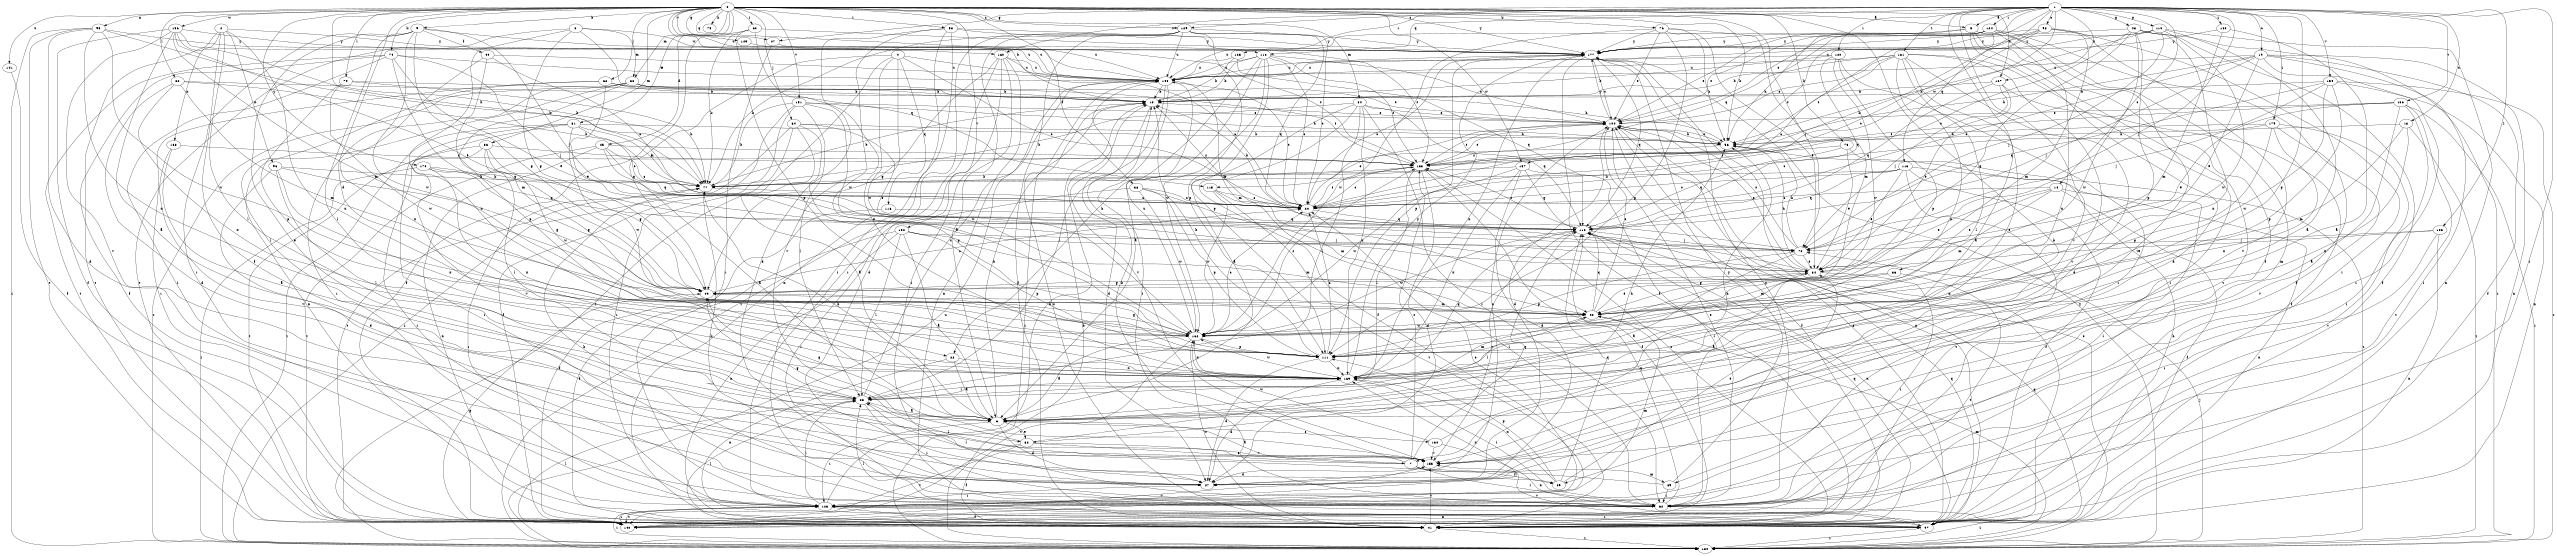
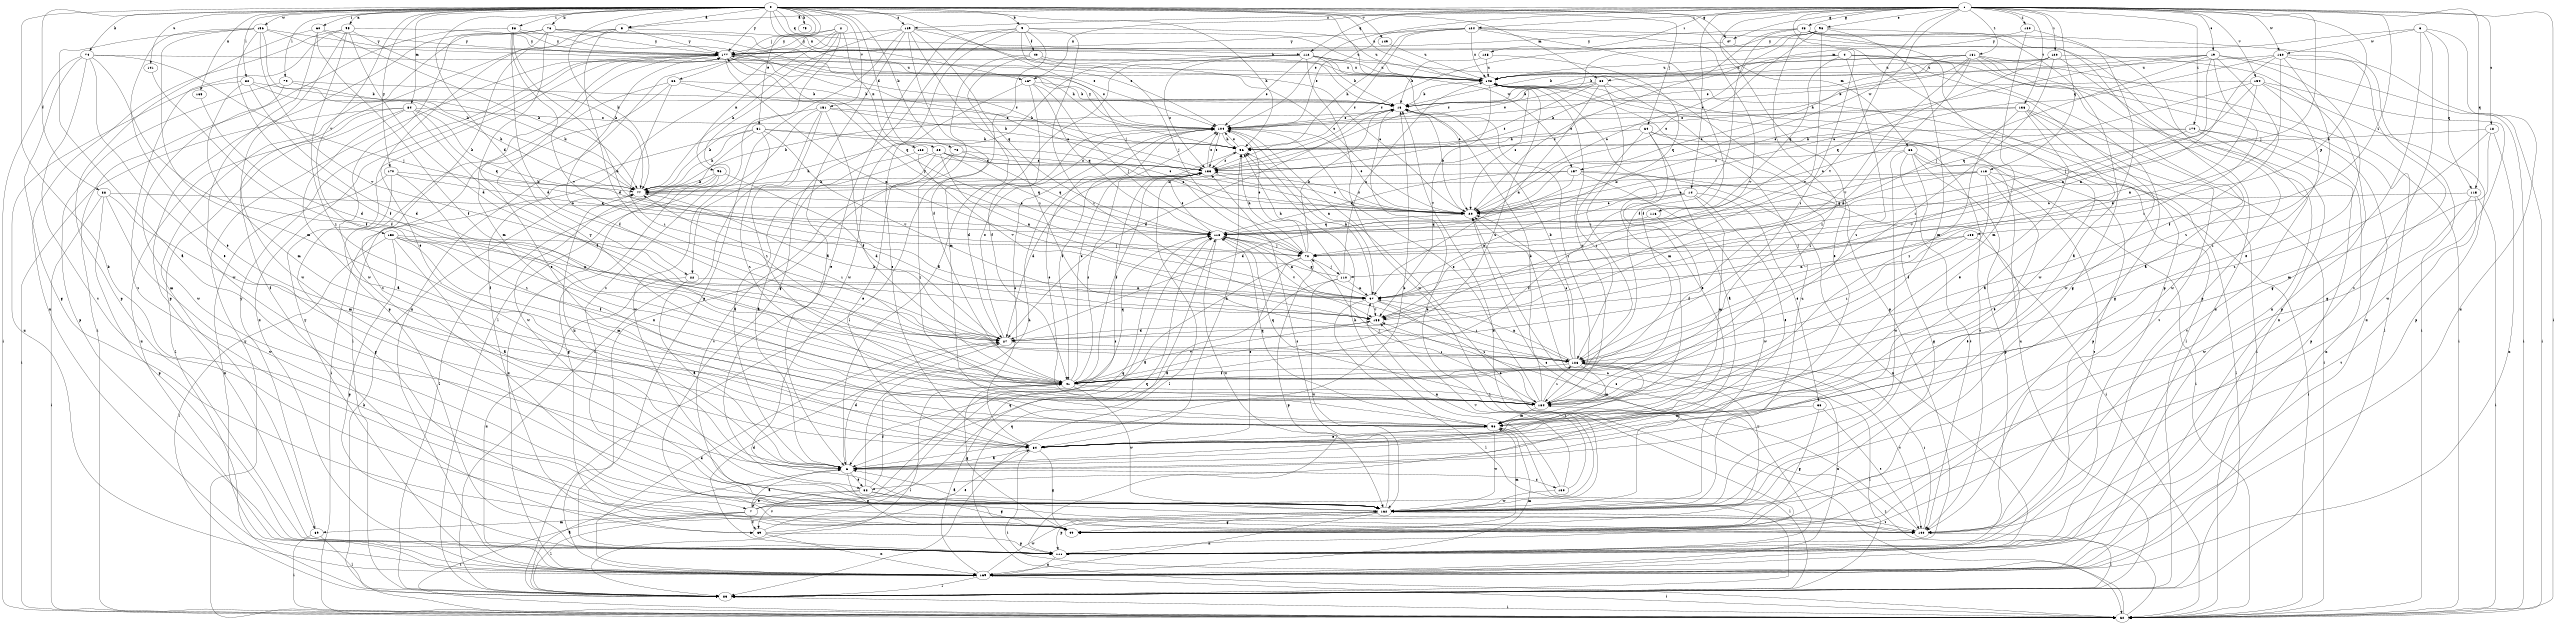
none -> (199, 94)
(1995, 145) -> (1325, 265)
(824, 306) -> (1743, 546)
(1238, 452) -> (803, 496)
